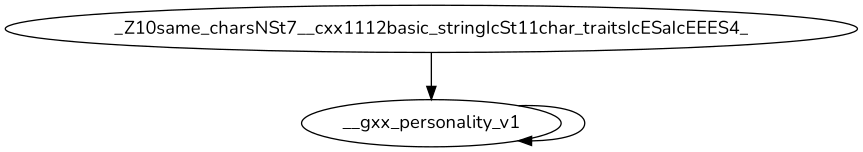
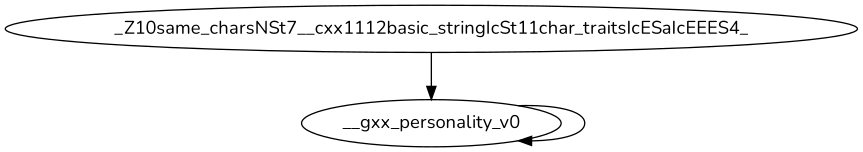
(431, 123) -> (431, 123)
